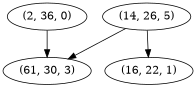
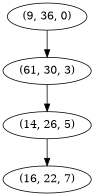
(47, 17) -> (47, 17)
(100, 42) -> (47, 94)
(149, 71) -> (47, 179)
